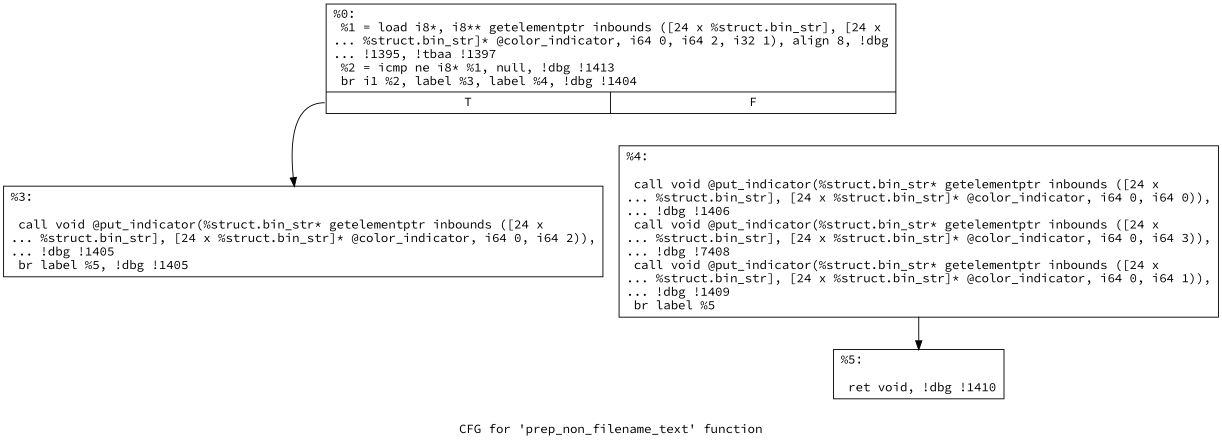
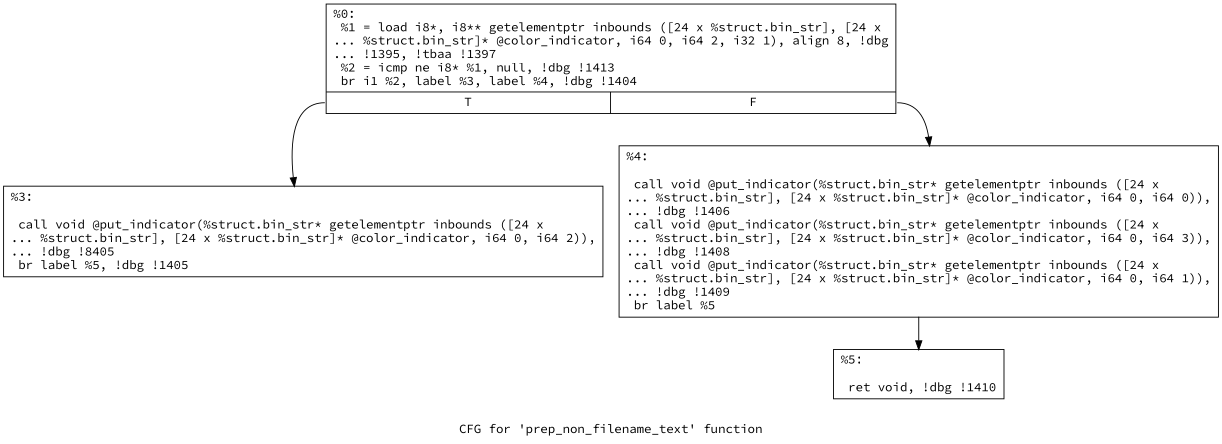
none -> (920, 113)
(63, 252) -> (63, 252)
(678, 252) -> (678, 252)
